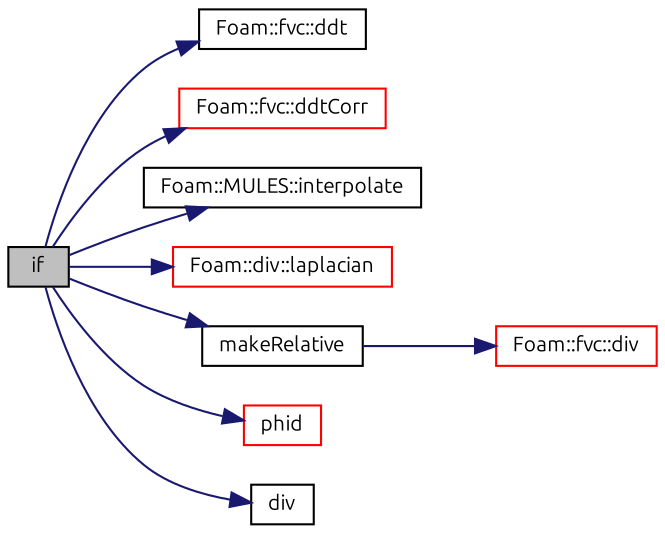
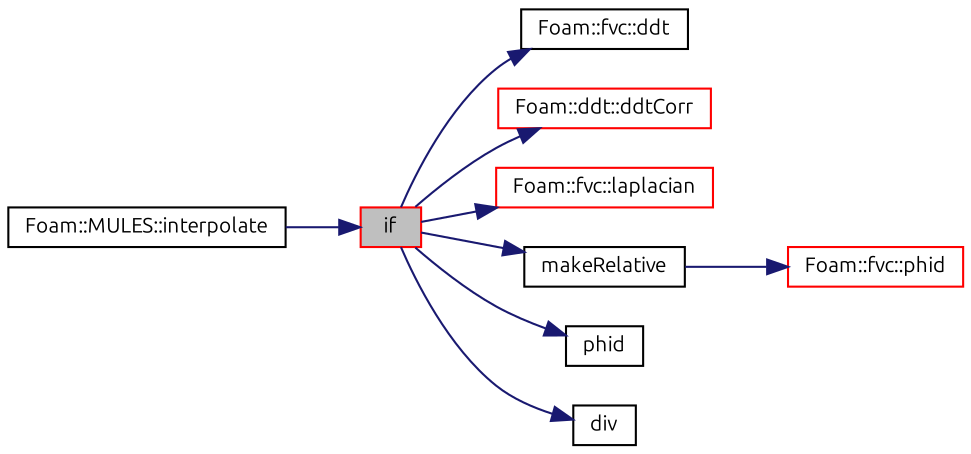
(282, 108) -> (605, 108)
(128, 233) -> (312, 227)
(39, 267) -> (391, 227)
(282, 267) -> (605, 188)
(576, 346) -> (876, 267)
(282, 425) -> (605, 346)
